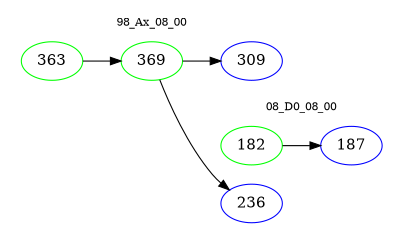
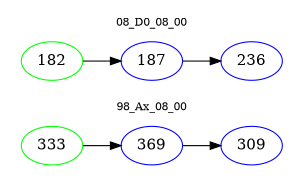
(52, 61) -> (52, 146)
(152, 61) -> (152, 146)
(185, 135) -> (196, 61)
